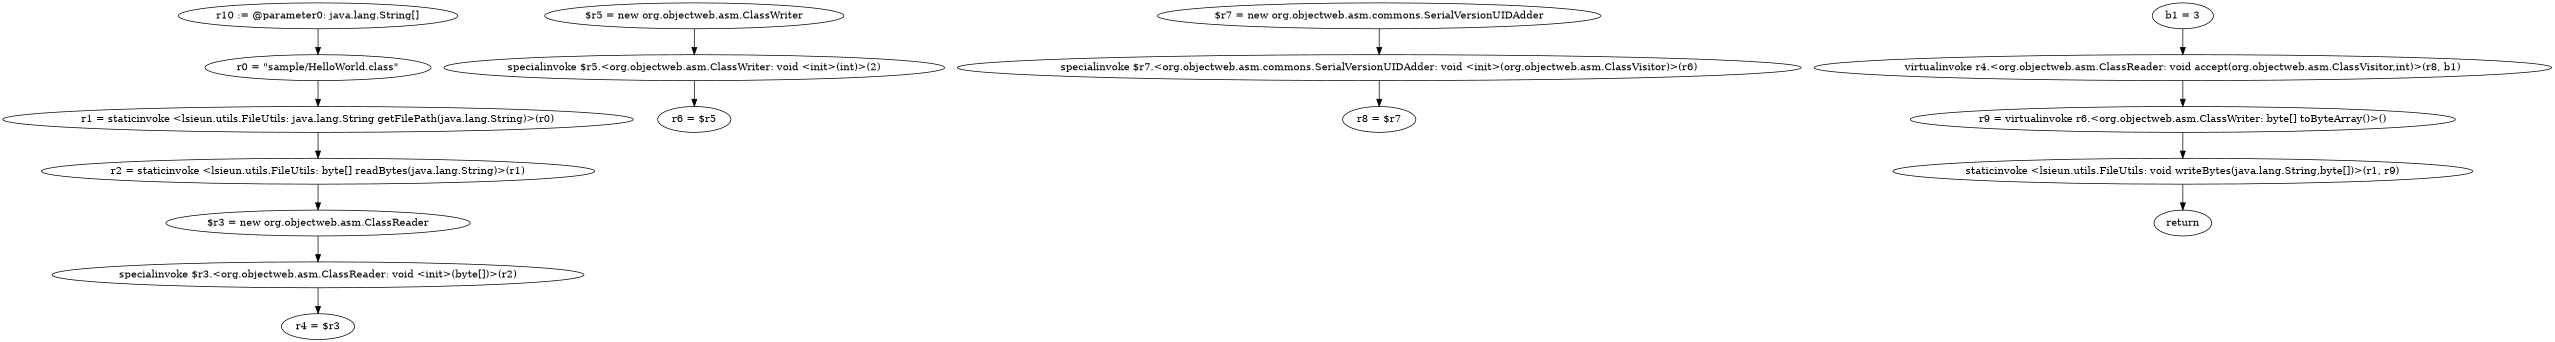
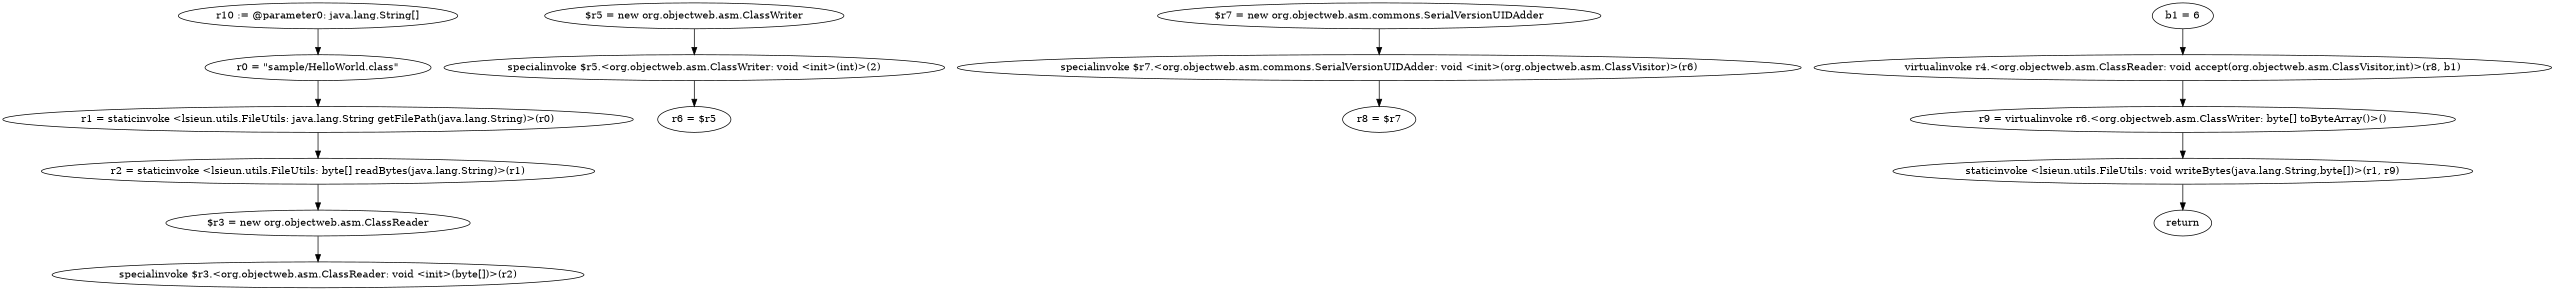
(2183, 16) -> (2183, 16)
(318, 327) -> none
